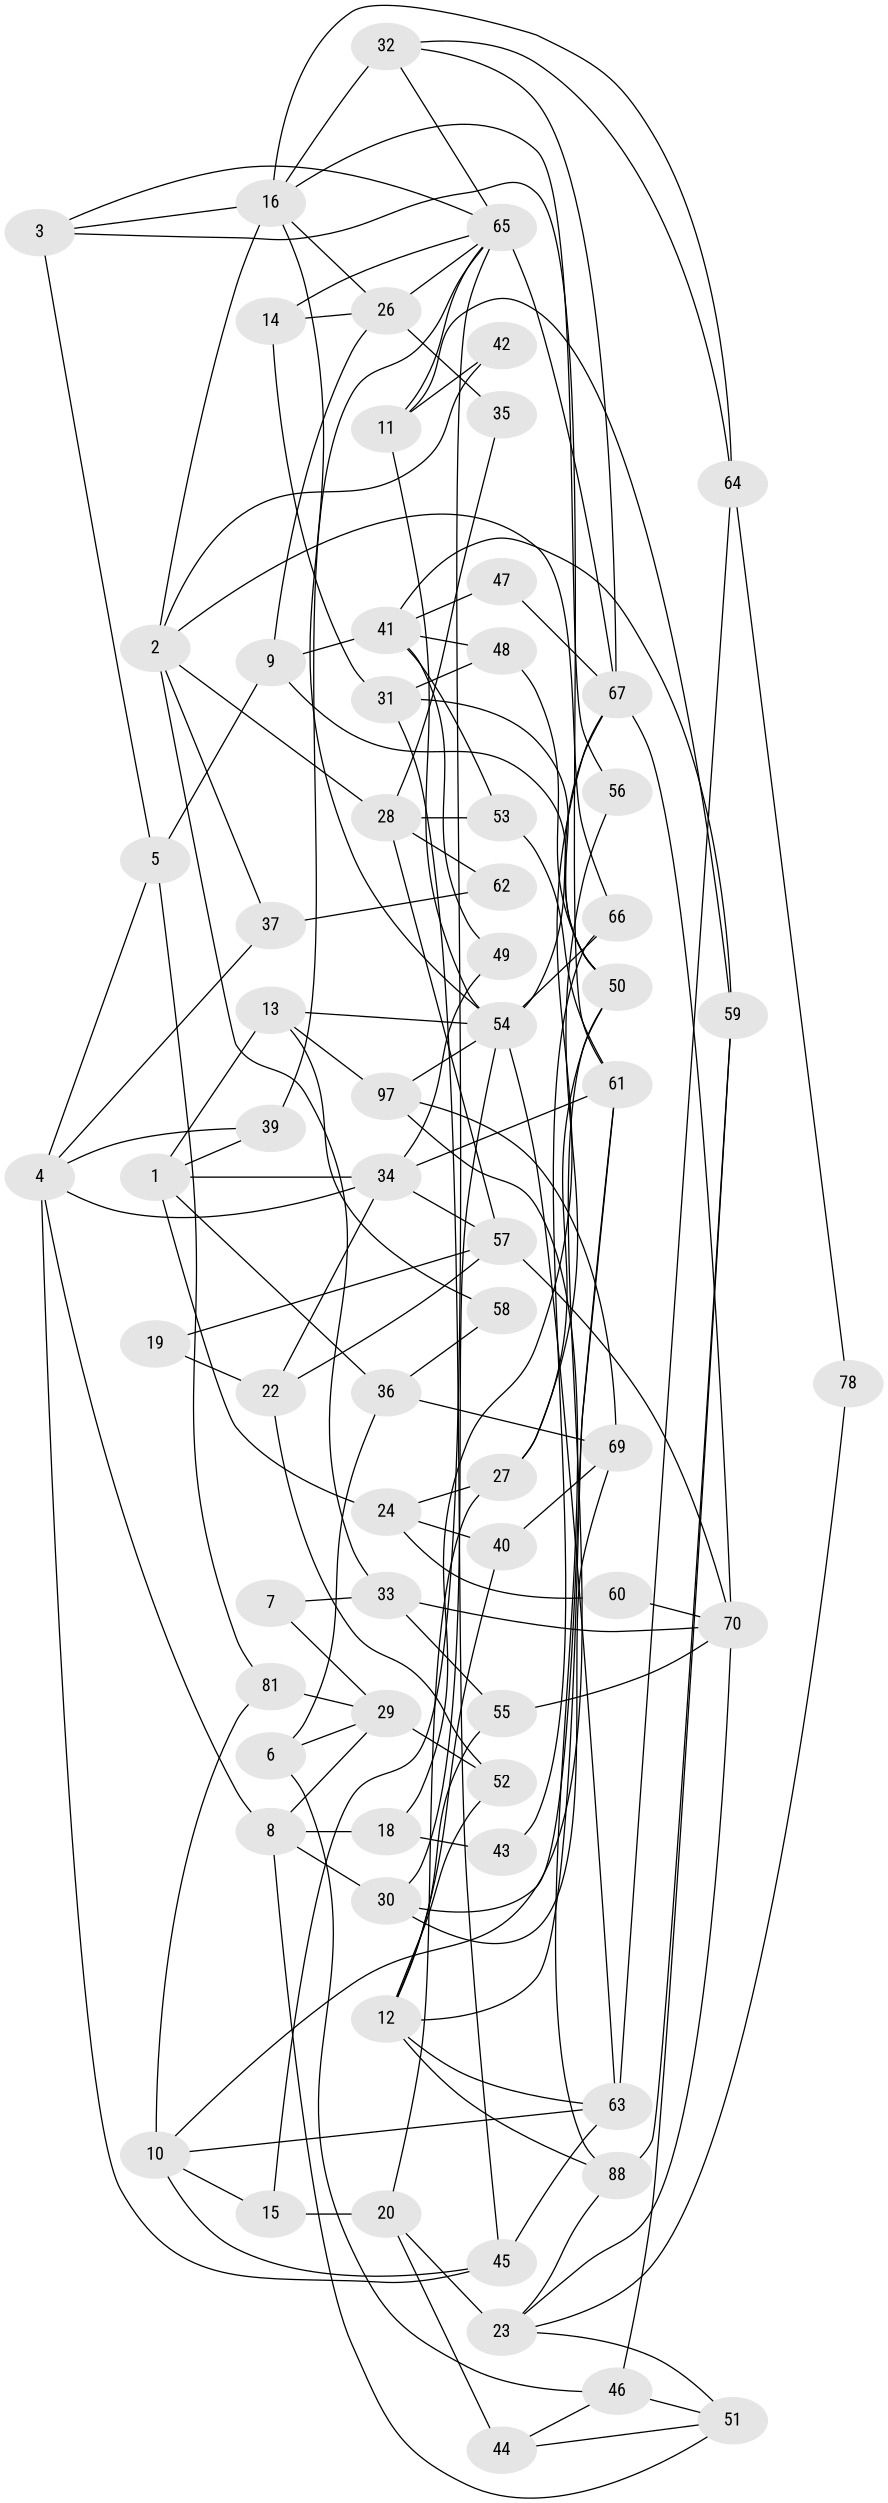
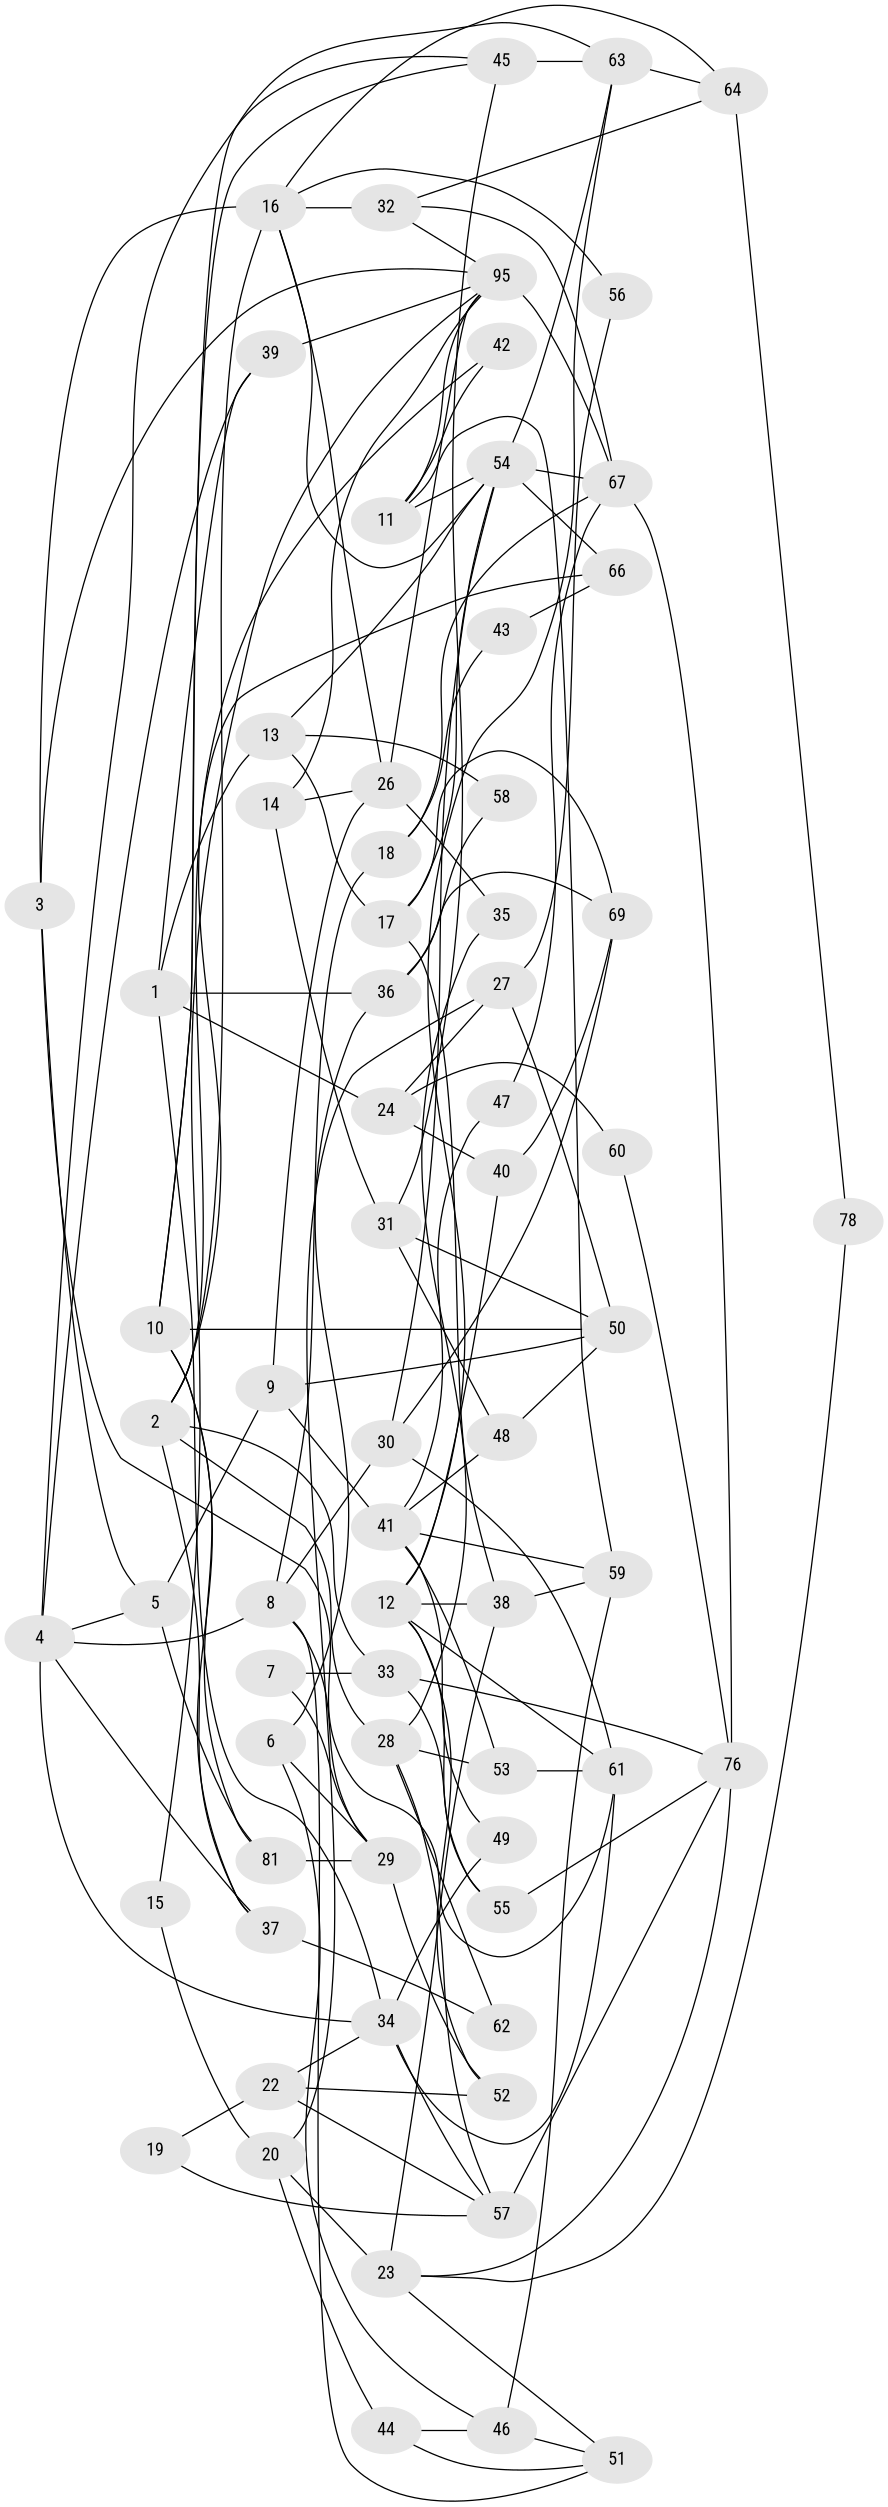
(502, 227) -> (502, 277)
(386, 1096) -> (386, 924)
(733, 1625) -> (733, 1766)
(617, 2176) -> (502, 1604)
(213, 2185) -> (205, 1633)
